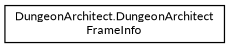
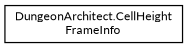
(115, 24) -> (94, 24)
